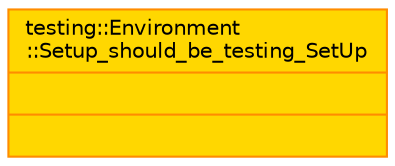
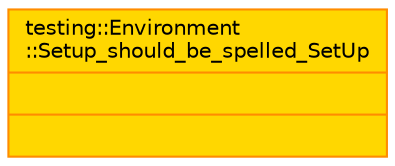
(198, 52) -> (198, 52)
